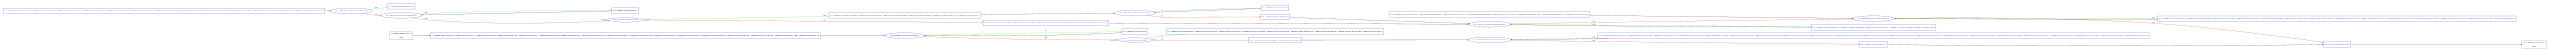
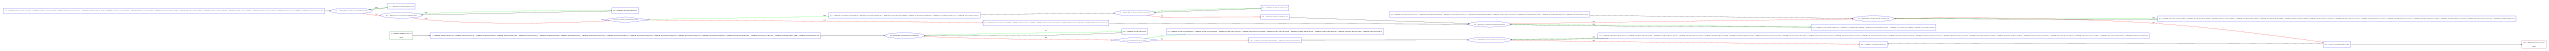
none -> (379, 9)
(2105, 45) -> (2106, 43)
